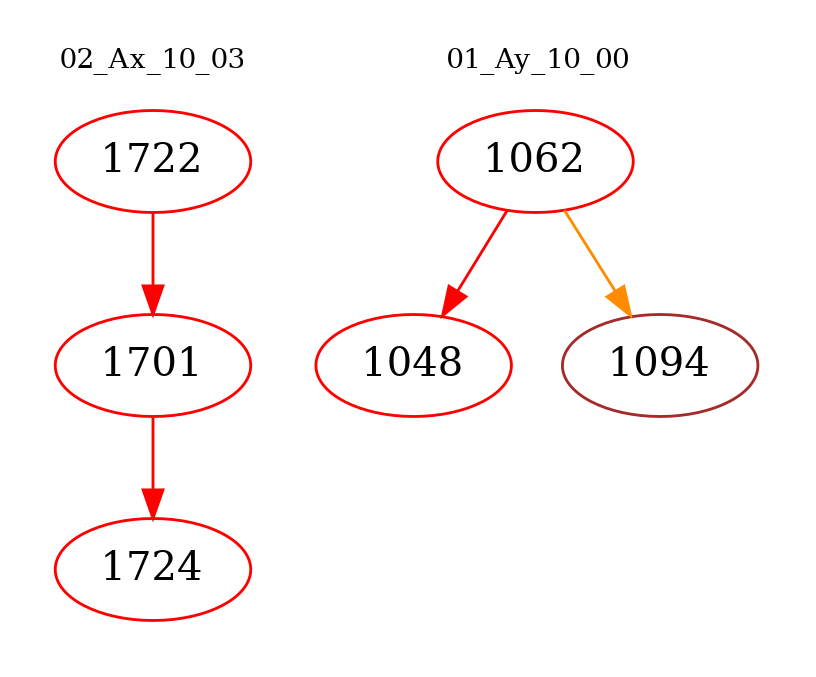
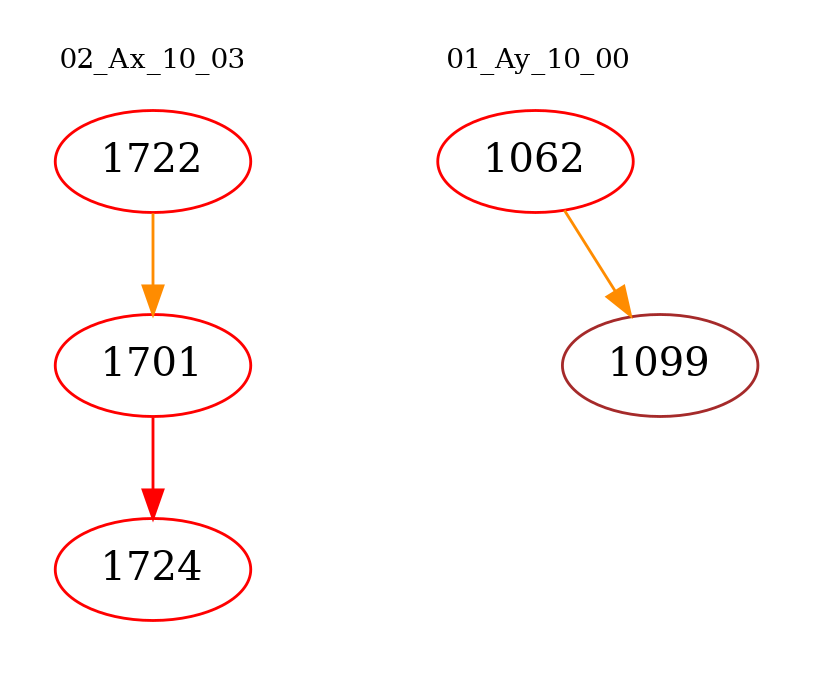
(153, 250) -> (153, 250)
(414, 366) -> none
(660, 366) -> (660, 366)
